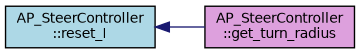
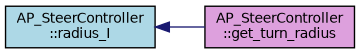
(80, 27) -> (80, 27)
